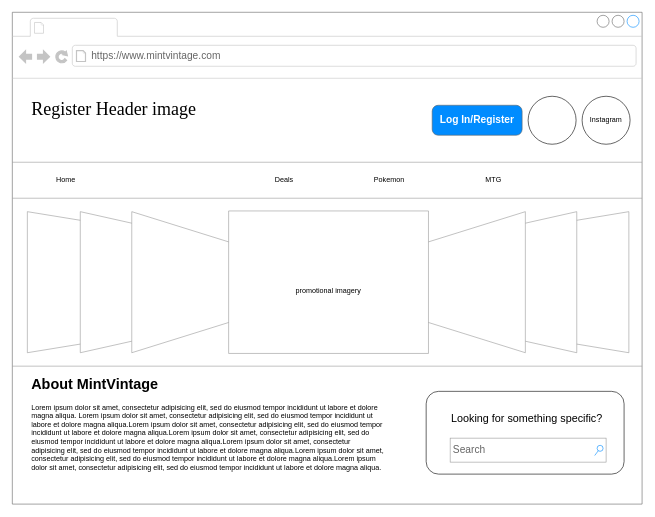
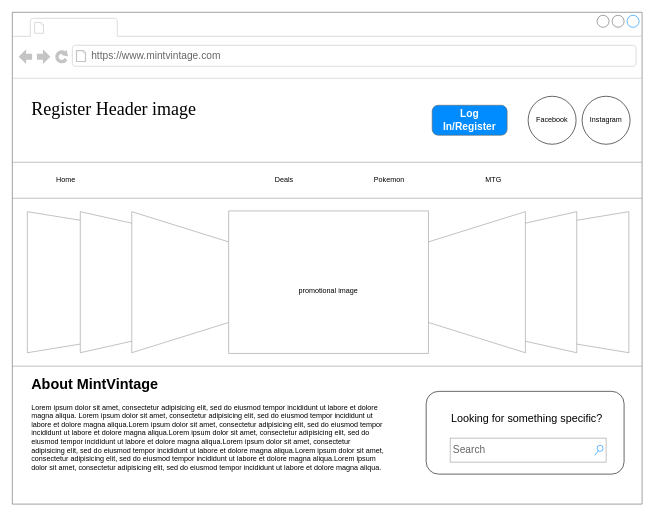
(477, 120) -> (470, 120)
none -> (552, 120)
(328, 291) -> (328, 291)
